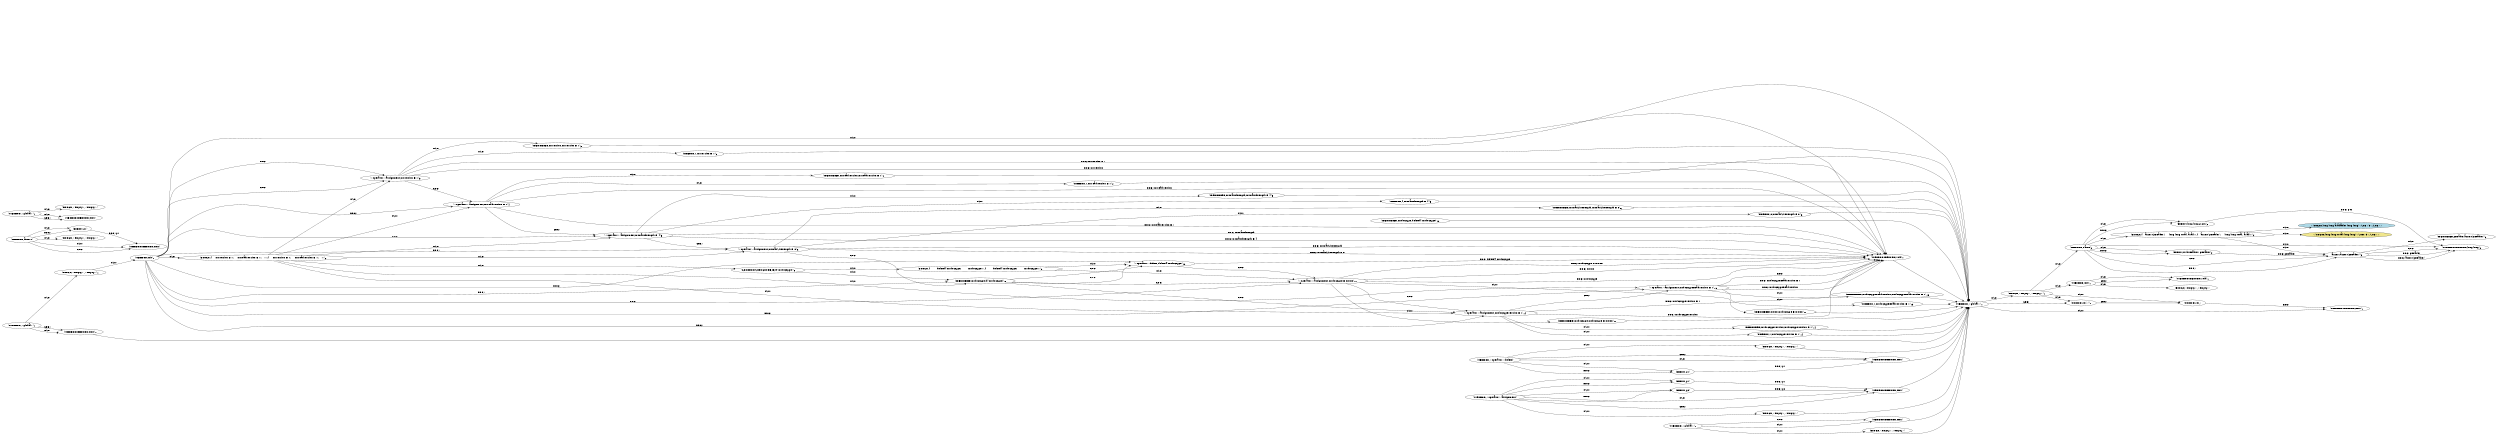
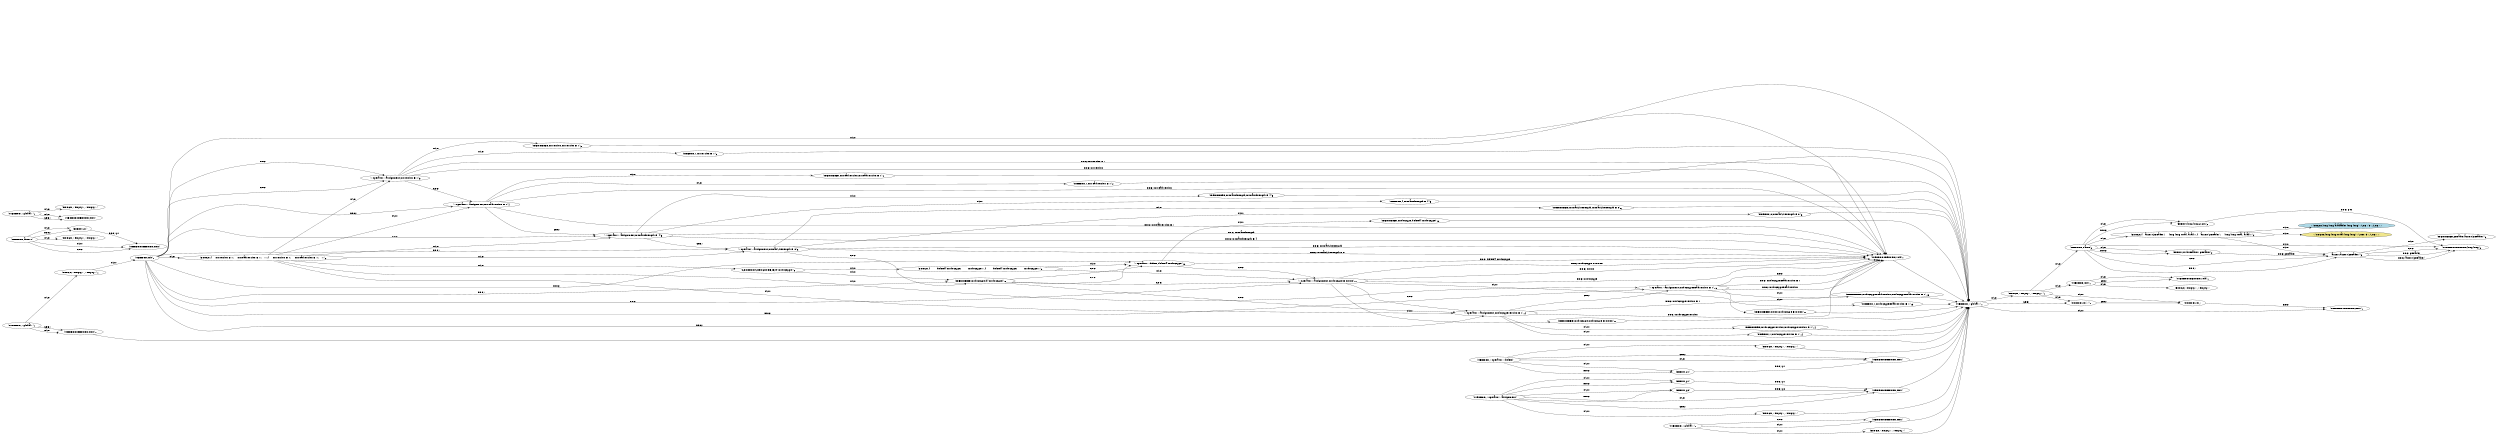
none -> (1260, 224)
